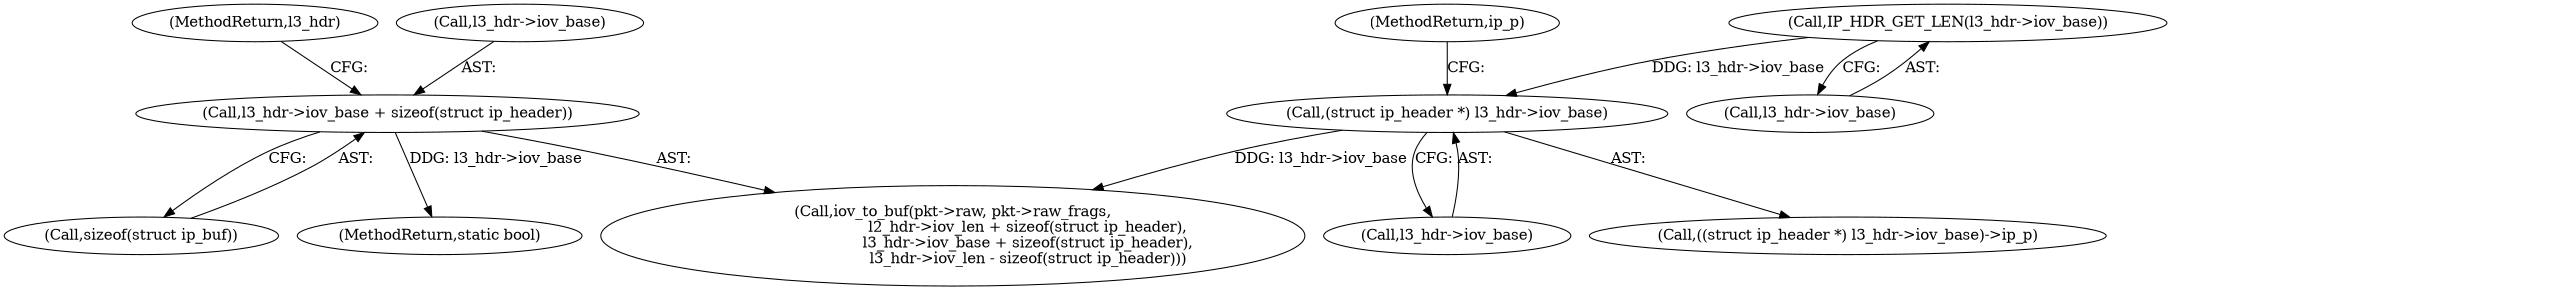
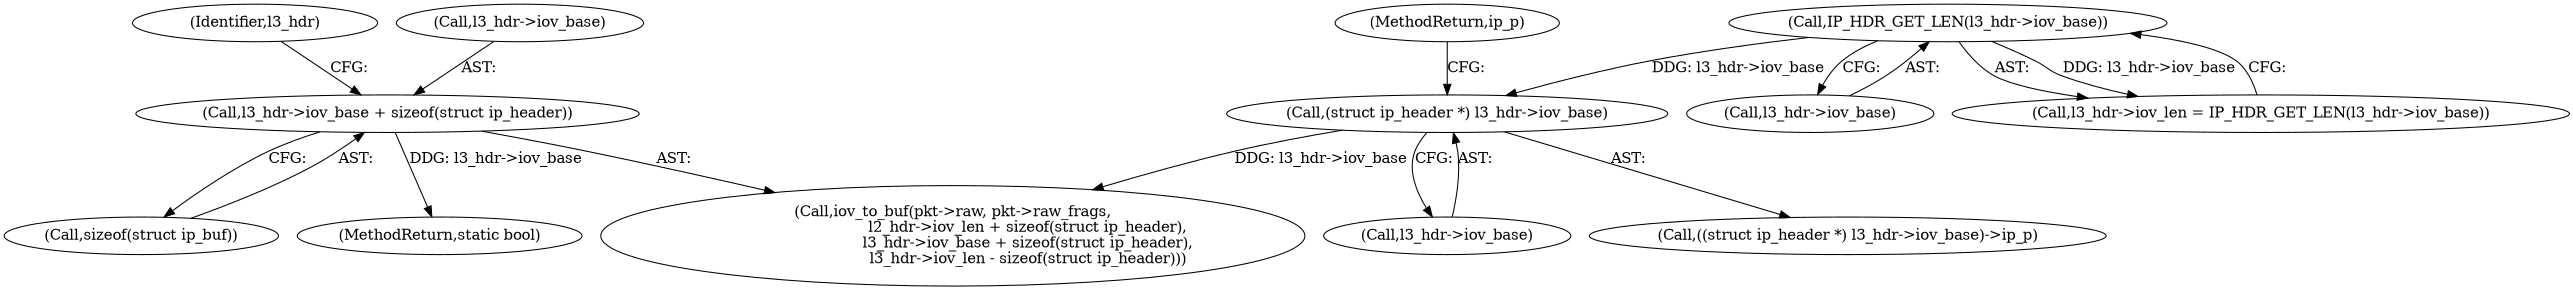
(255, 23) -> (255, 23)
none -> (2261, 114)
